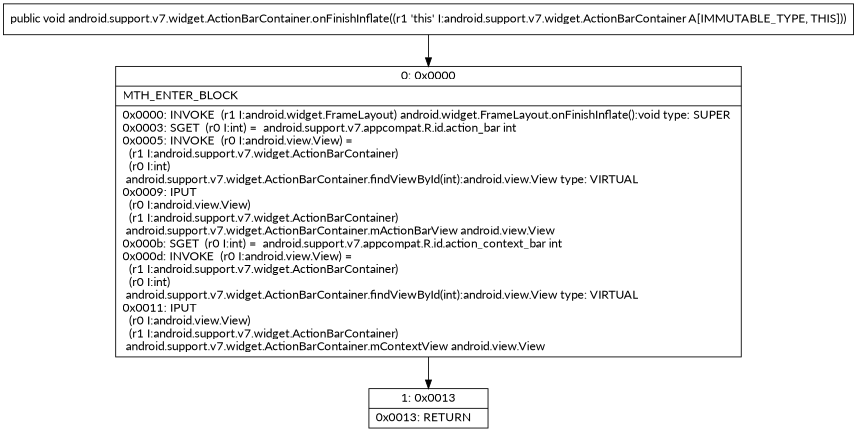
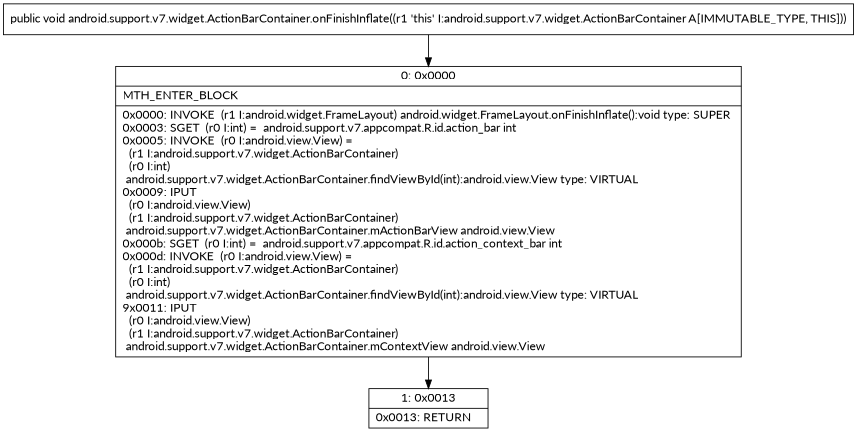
(163, 308) -> (163, 308)
